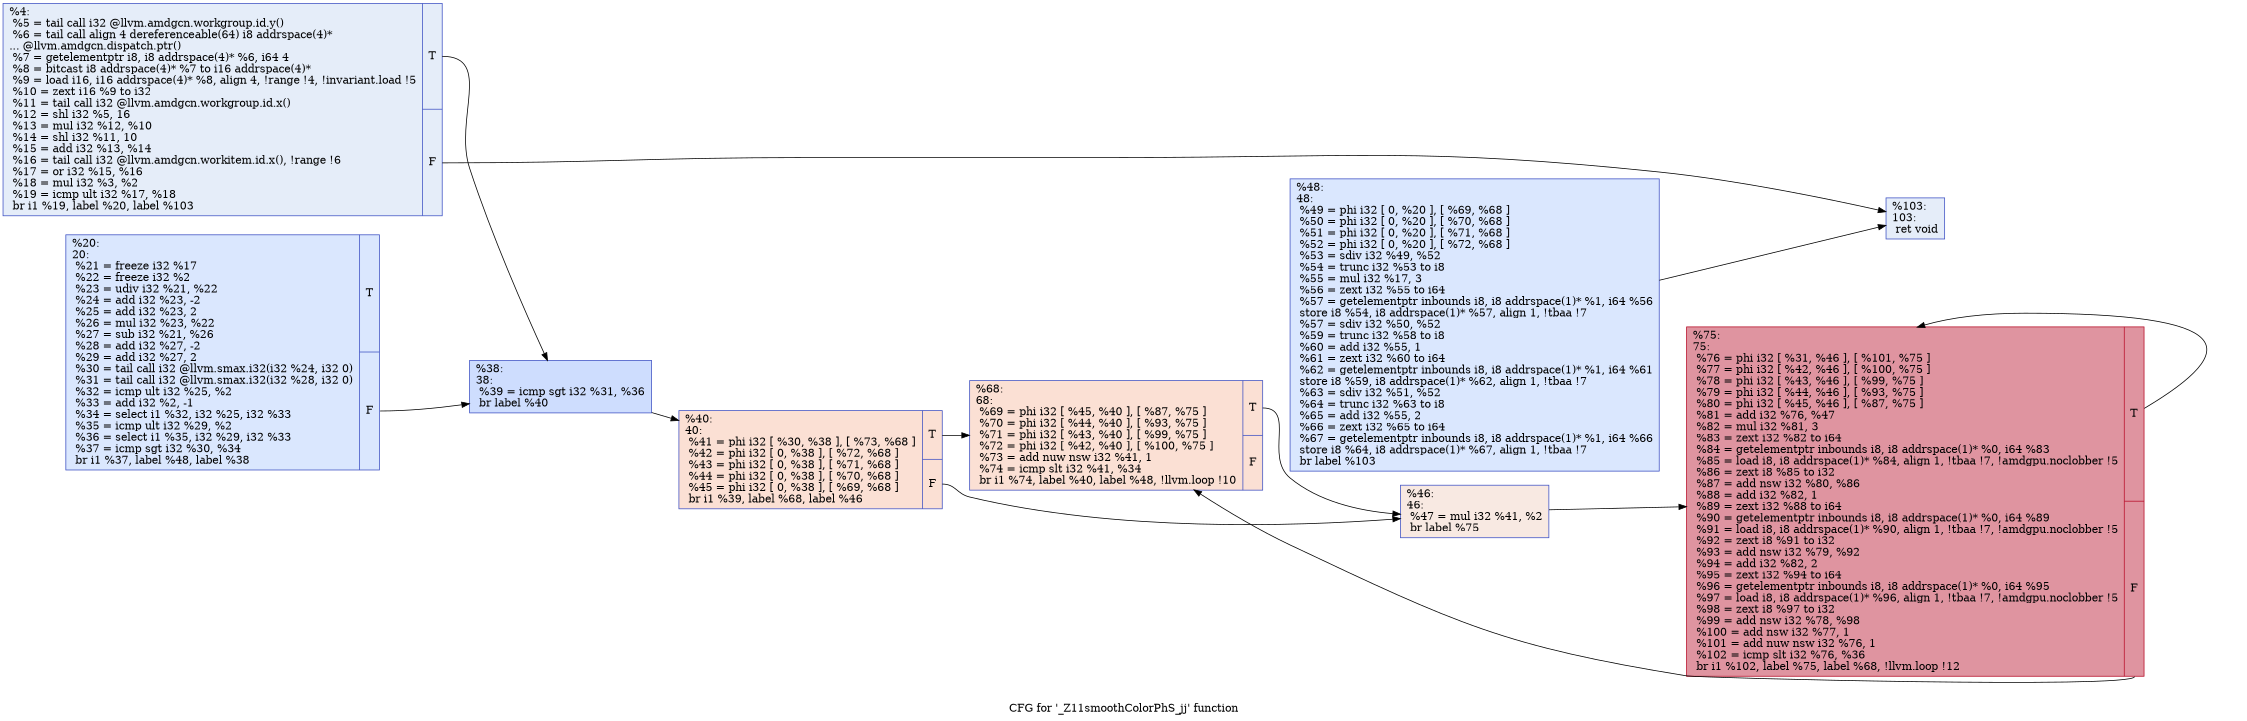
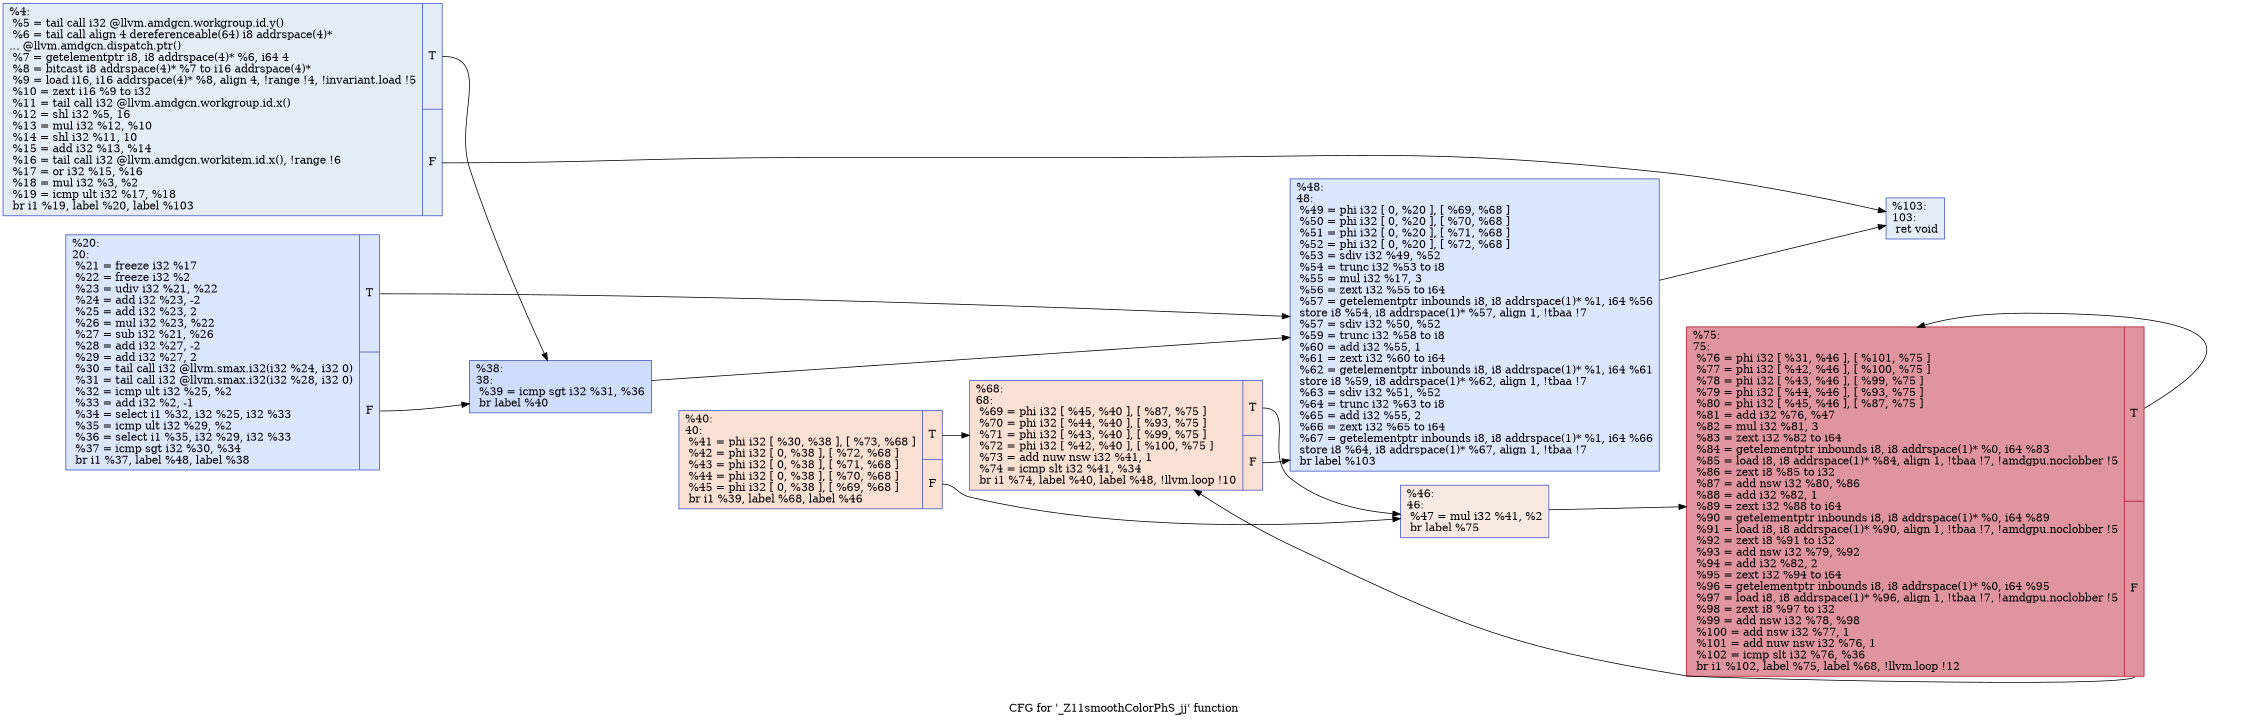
none -> (831, 301)
(661, 415) -> (967, 359)
none -> (1273, 462)
